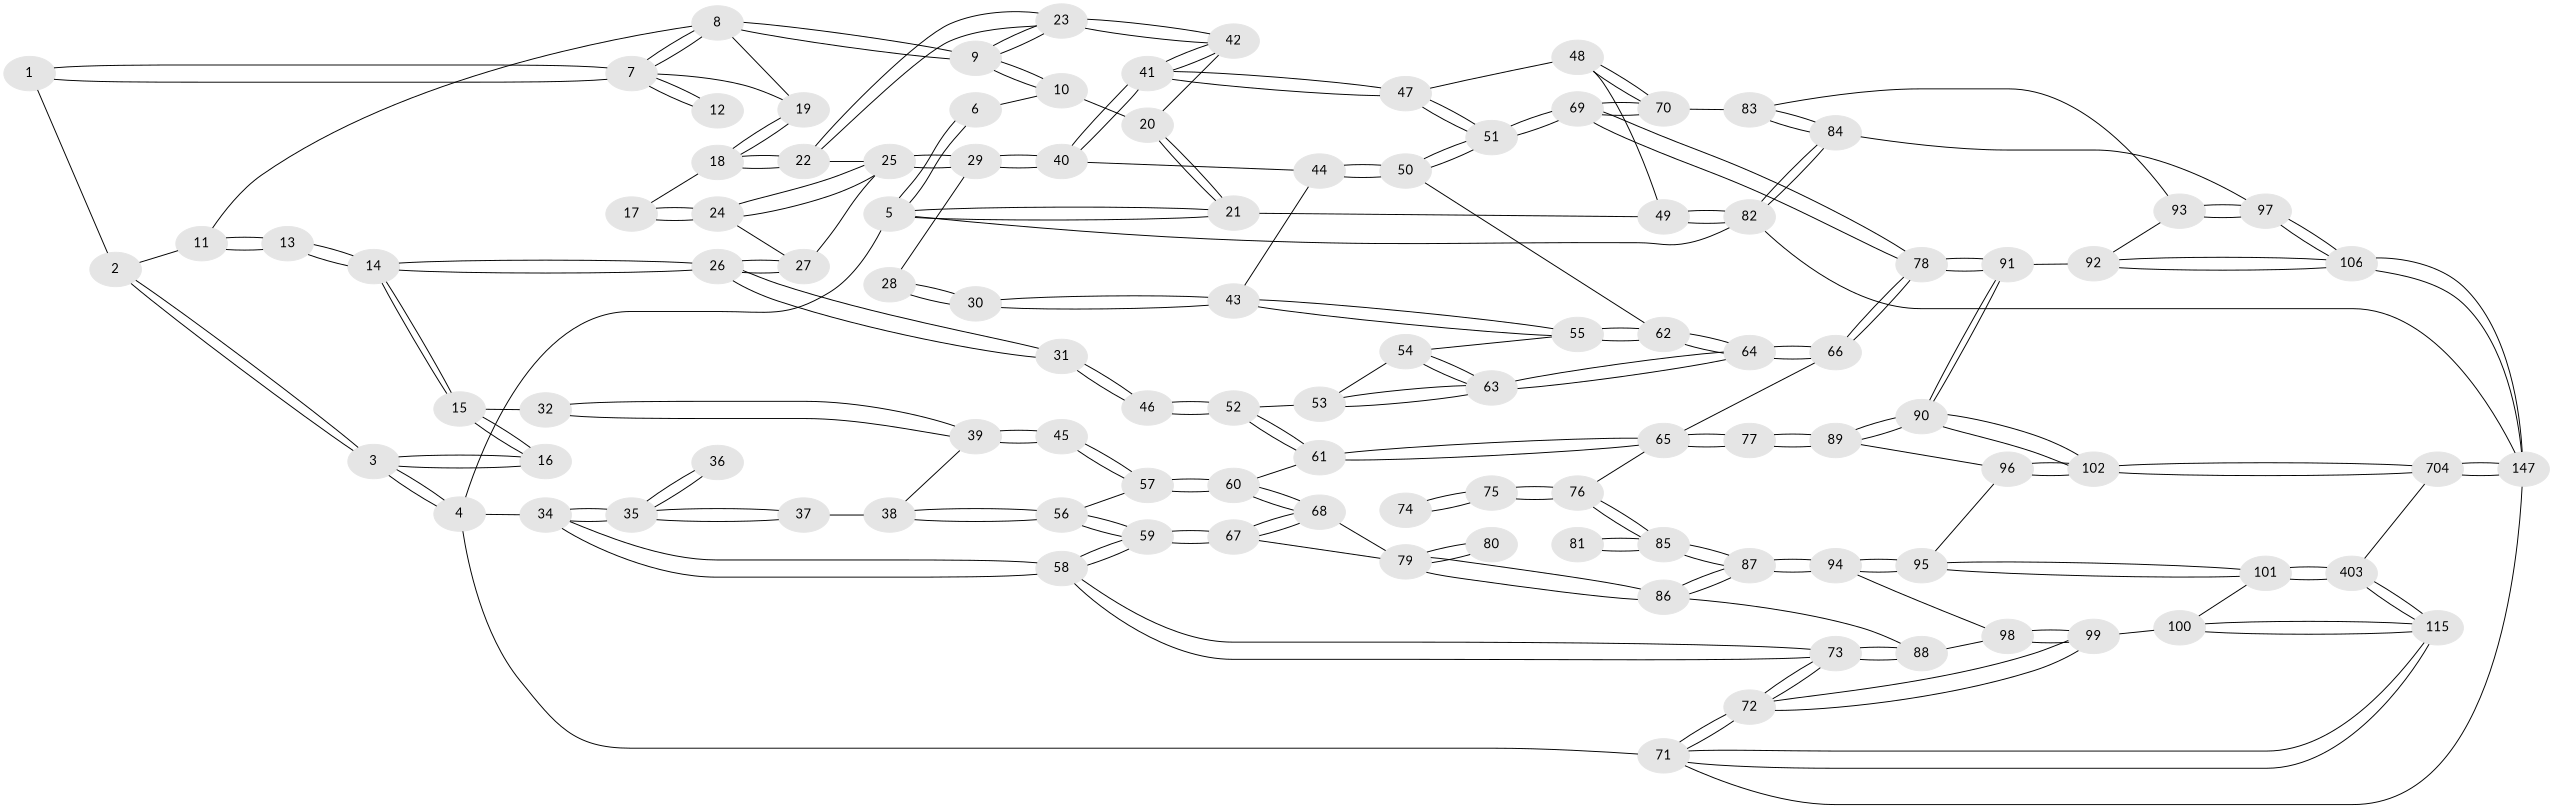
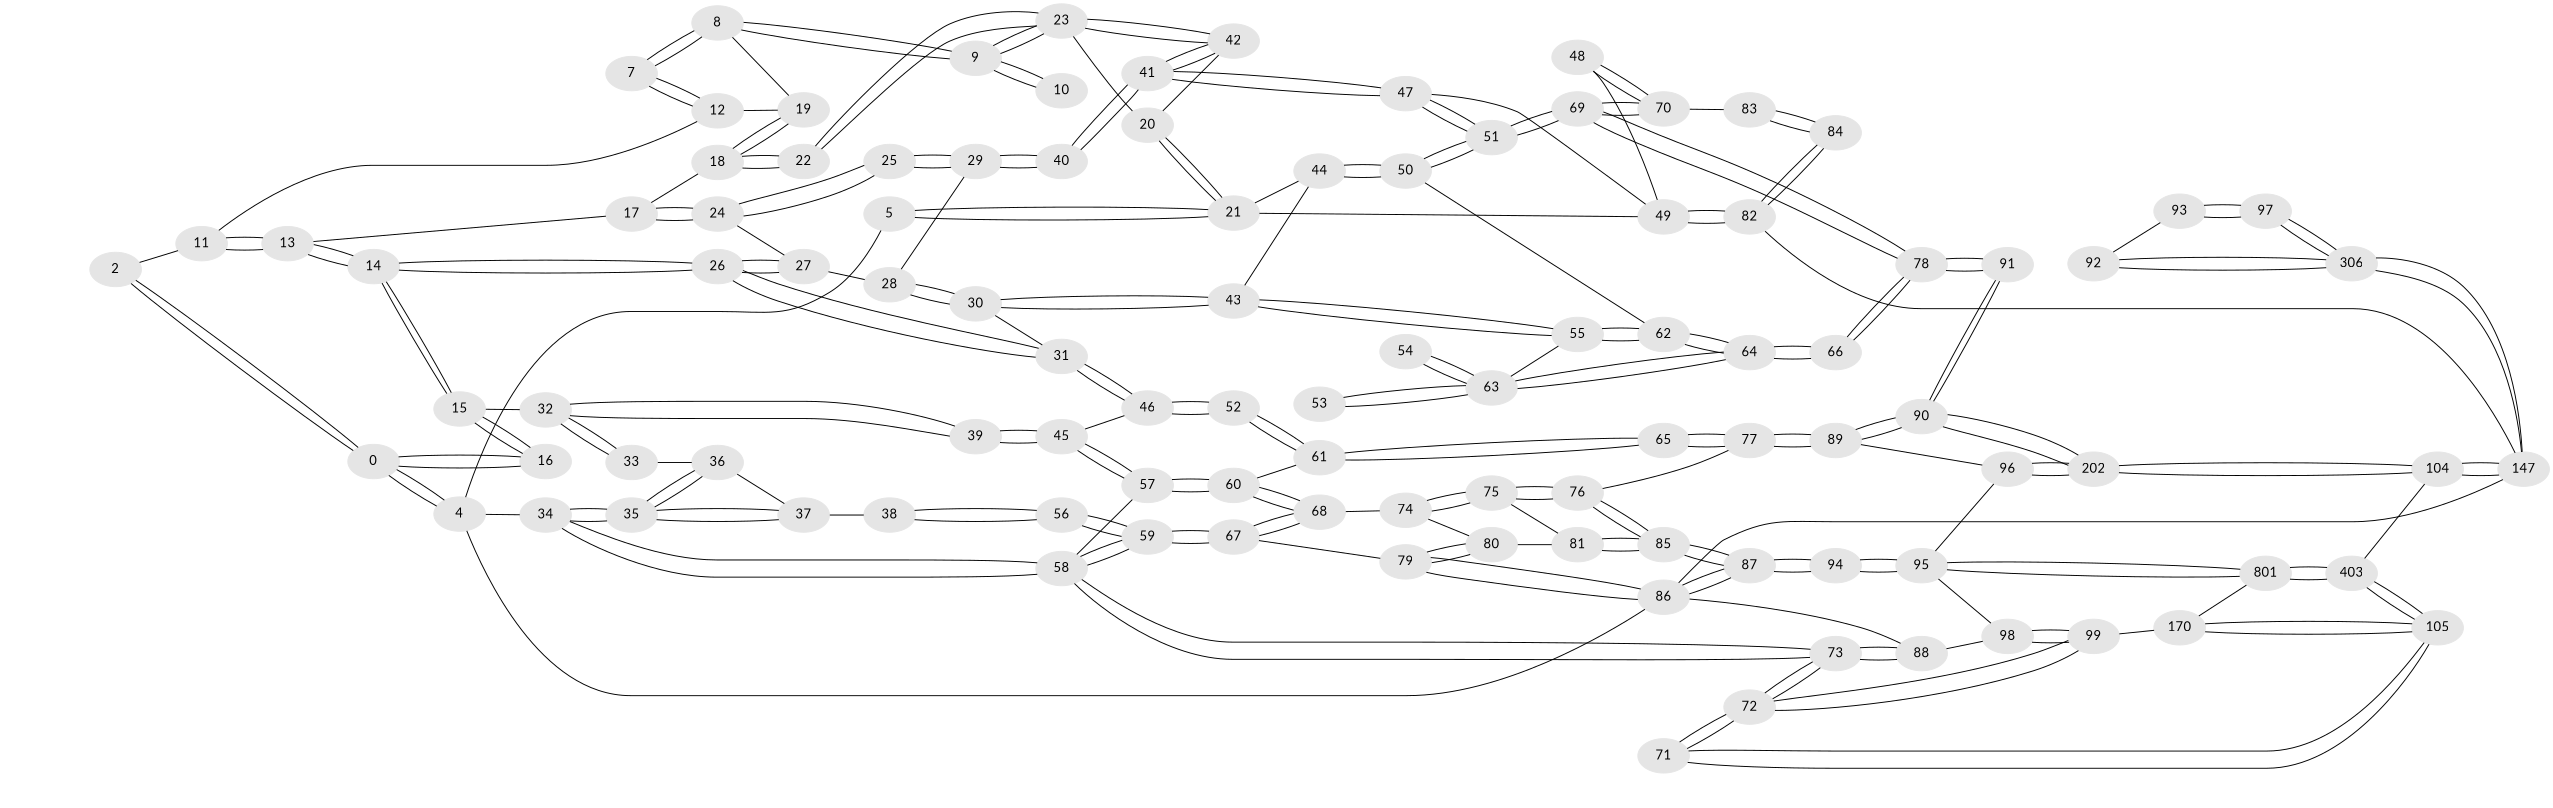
(30, 74) -> none
(1491, 75) -> (1546, 132)
(722, 80) -> (761, 110)
(1990, 89) -> none
(434, 90) -> (454, 165)
(1099, 105) -> (1102, 75)
(976, 110) -> none
(2058, 150) -> none
(847, 161) -> none
(1206, 167) -> (1277, 192)
(845, 213) -> (842, 275)
none -> (460, 229)
(1323, 243) -> none
(2051, 264) -> none
(2352, 264) -> (2352, 264)
none -> (1019, 330)
(1492, 343) -> (1535, 361)
(1363, 378) -> none
(1750, 397) -> none
(1277, 406) -> none
none -> (1105, 422)
(374, 462) -> (374, 462)
none -> (632, 462)
(1621, 467) -> (1667, 473)
(2094, 469) -> (2094, 469)
(2438, 469) -> (2438, 469)
(933, 476) -> none
none -> (761, 489)
(1105, 500) -> (1095, 537)
none -> (1535, 519)
none -> (1449, 527)
(1363, 537) -> (1363, 511)
none -> (1535, 545)
(2266, 573) -> (2266, 573)
(1921, 602) -> (1965, 601)
(2180, 628) -> (2180, 628)
(2438, 628) -> (2438, 628)
(986, 748) -> (1024, 696)
(2212, 805) -> (2084, 522)
